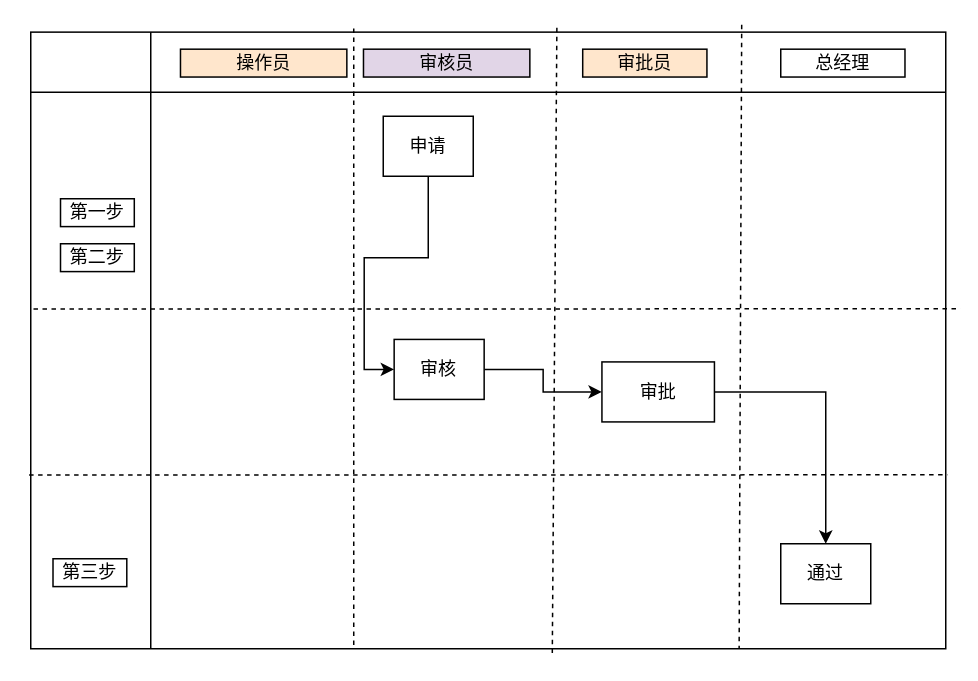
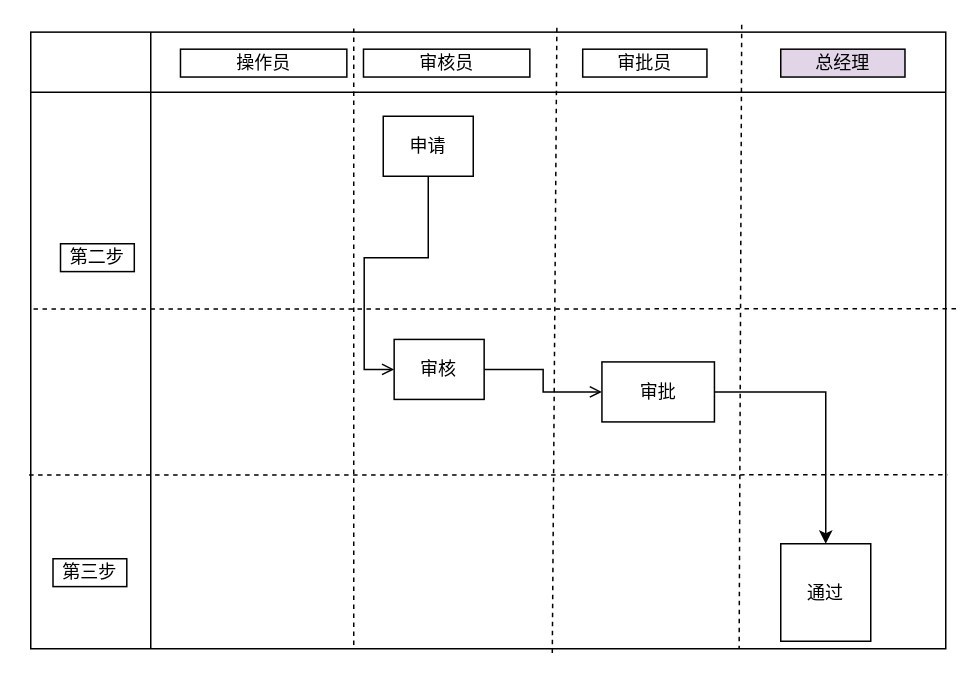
(264, 63) -> (264, 63)
(447, 63) -> (447, 63)
(645, 63) -> (645, 63)
(843, 63) -> (843, 63)
(97, 213) -> none
(383, 369) -> (385, 369)
(590, 392) -> (593, 392)
(826, 574) -> (826, 593)
